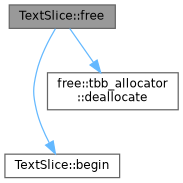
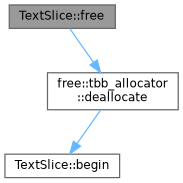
(34, 85) -> (89, 127)
